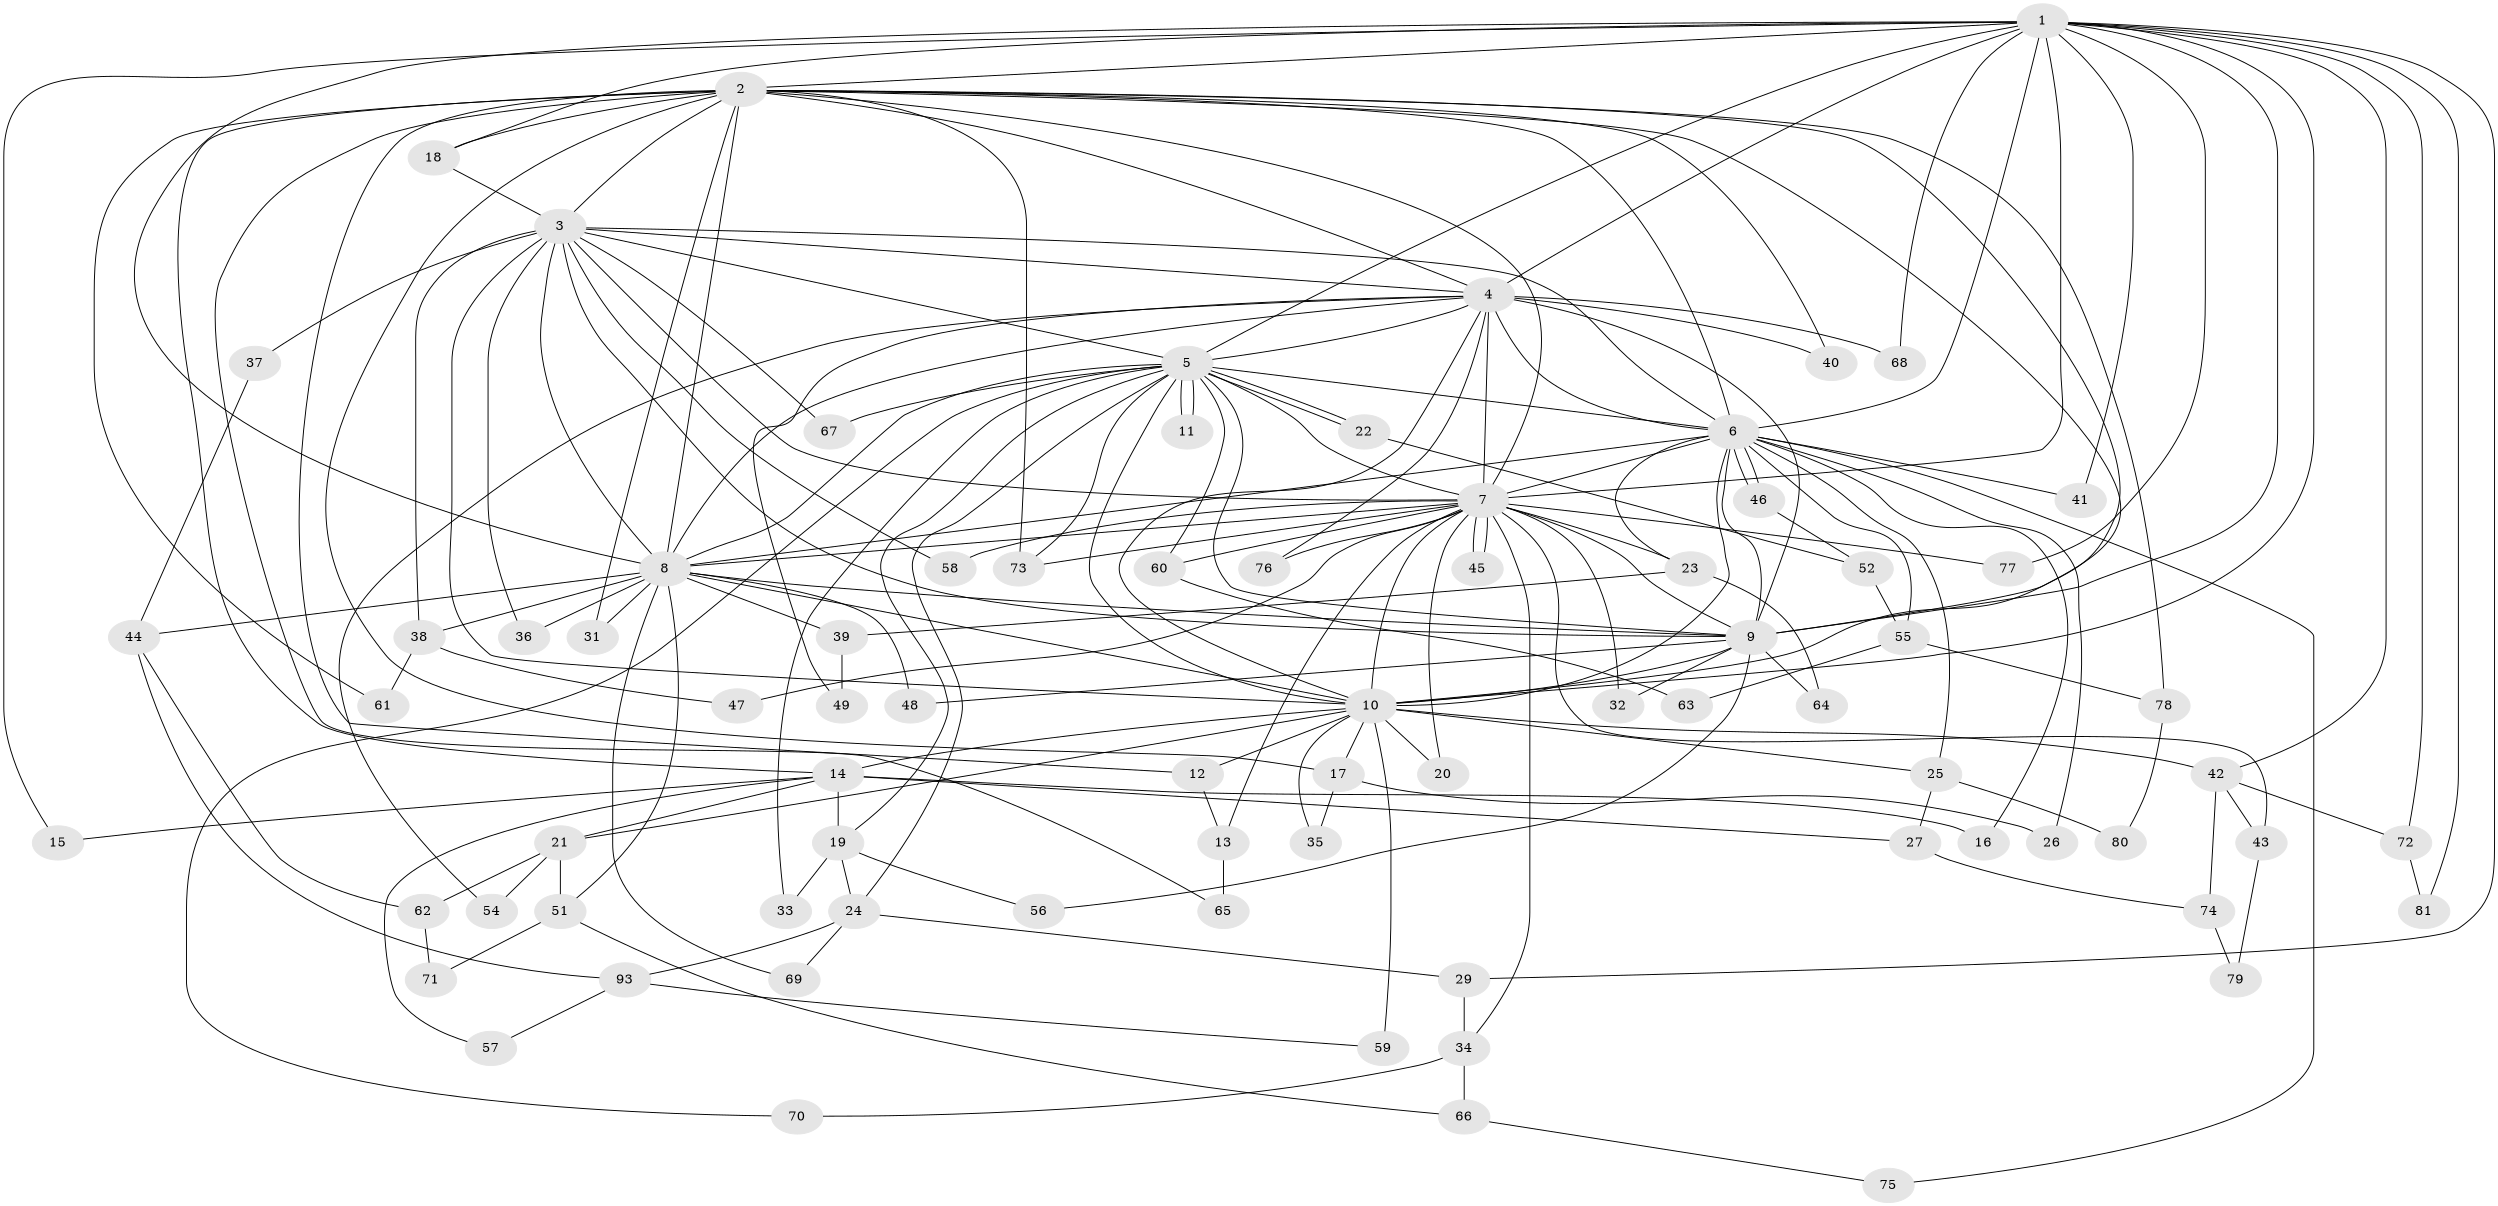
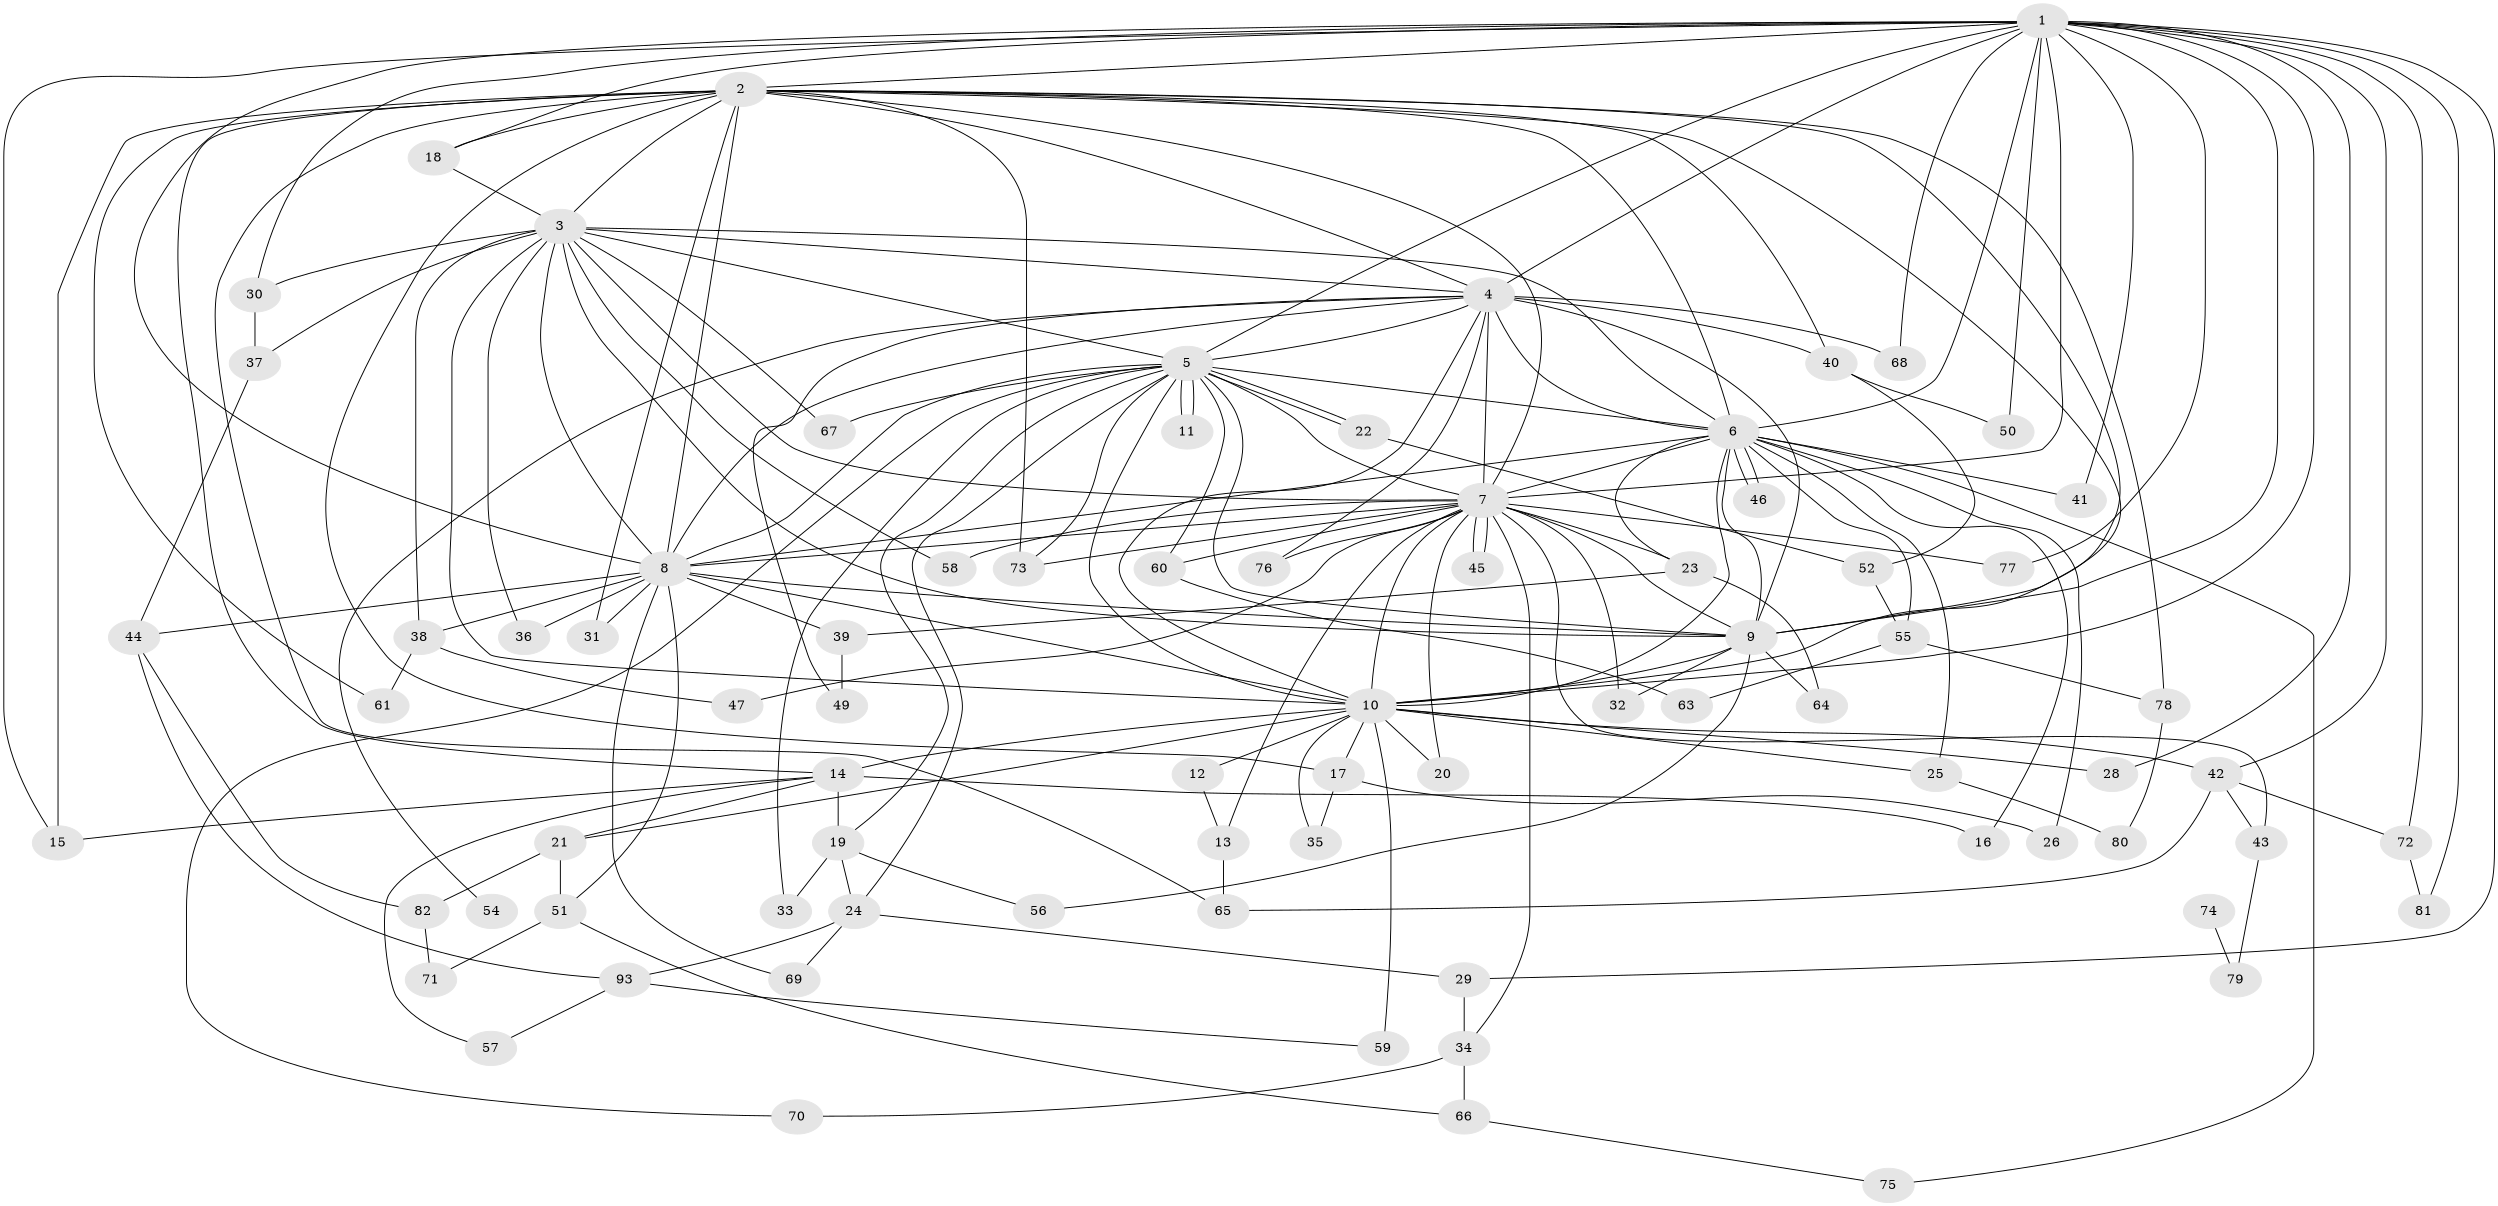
none -> (255, 295)
none -> (2008, 432)
(1812, 534) -> (1961, 468)
(321, 675) -> (102, 188)
(910, 706) -> none
none -> (2112, 774)
(1915, 843) -> none
(2213, 843) -> (1748, 901)
(526, 877) -> none
(423, 911) -> (423, 911)
